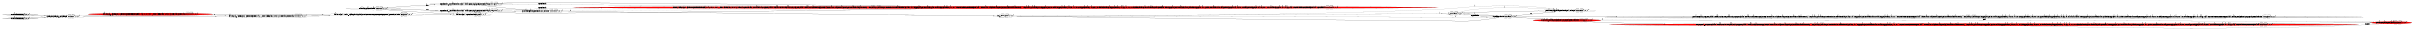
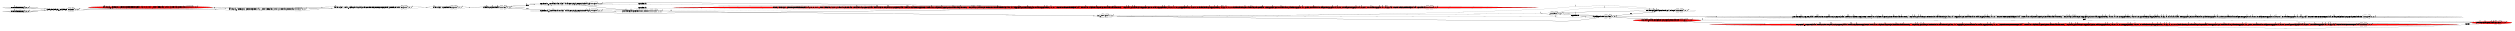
(418, 12) -> (469, 7)
